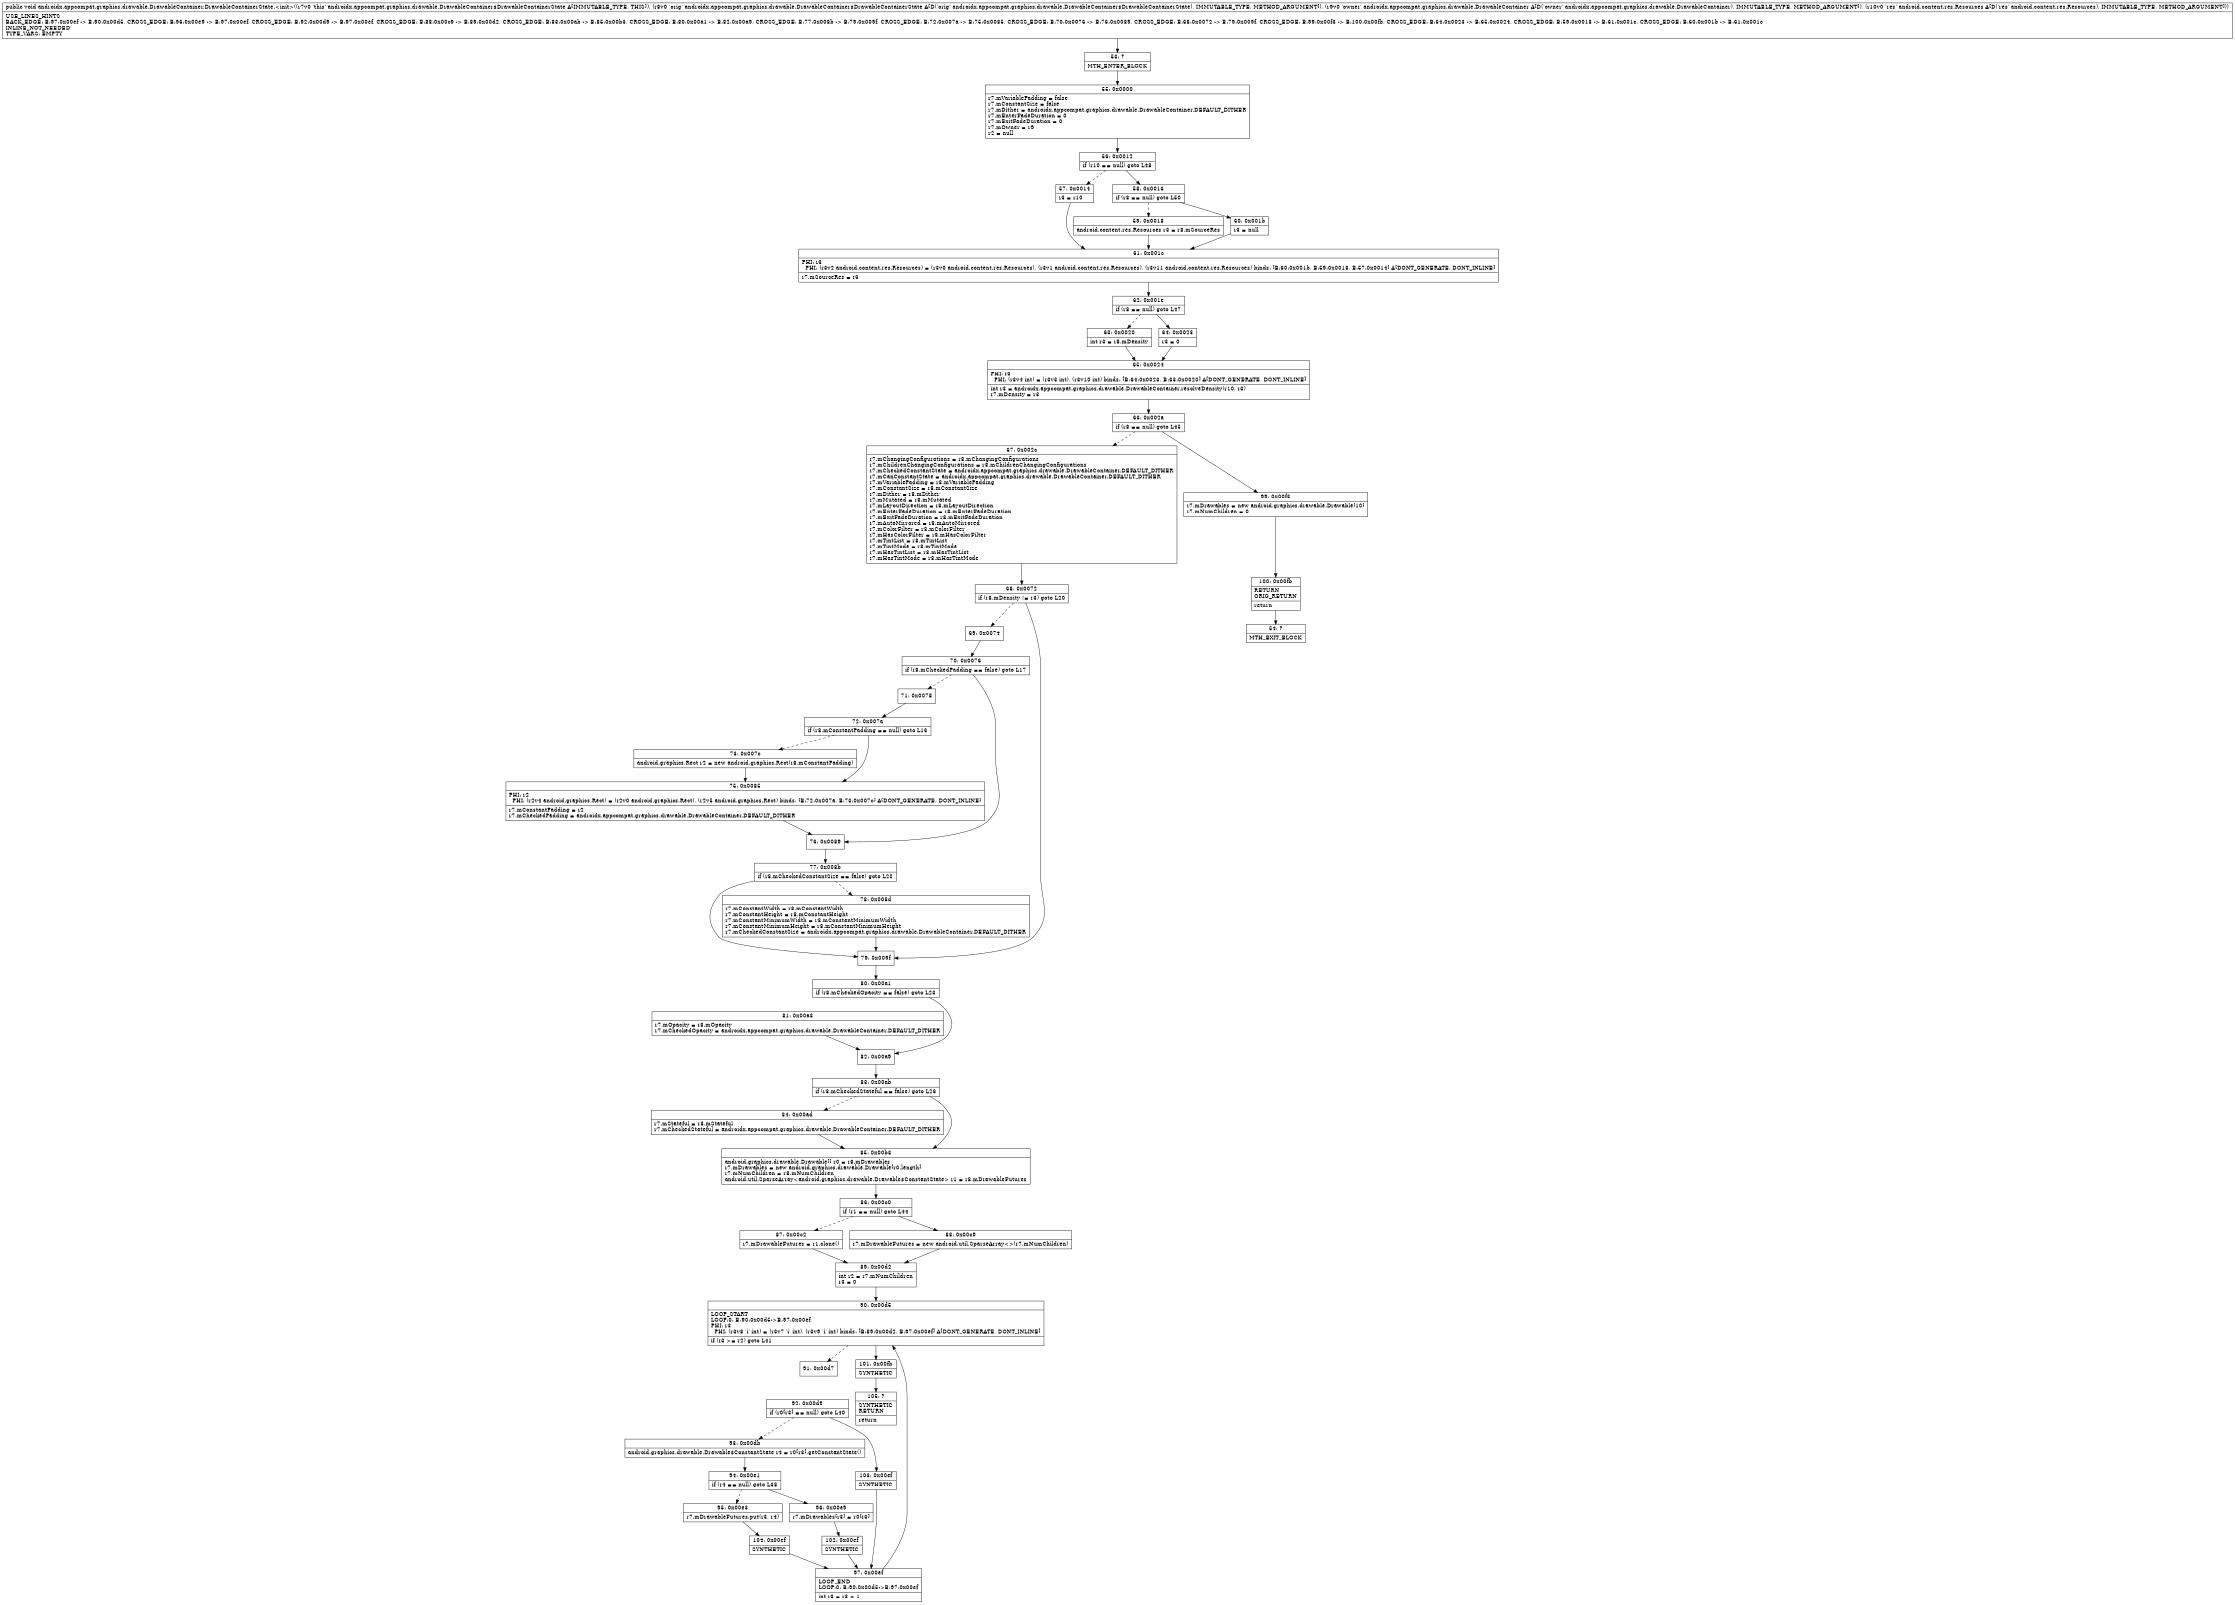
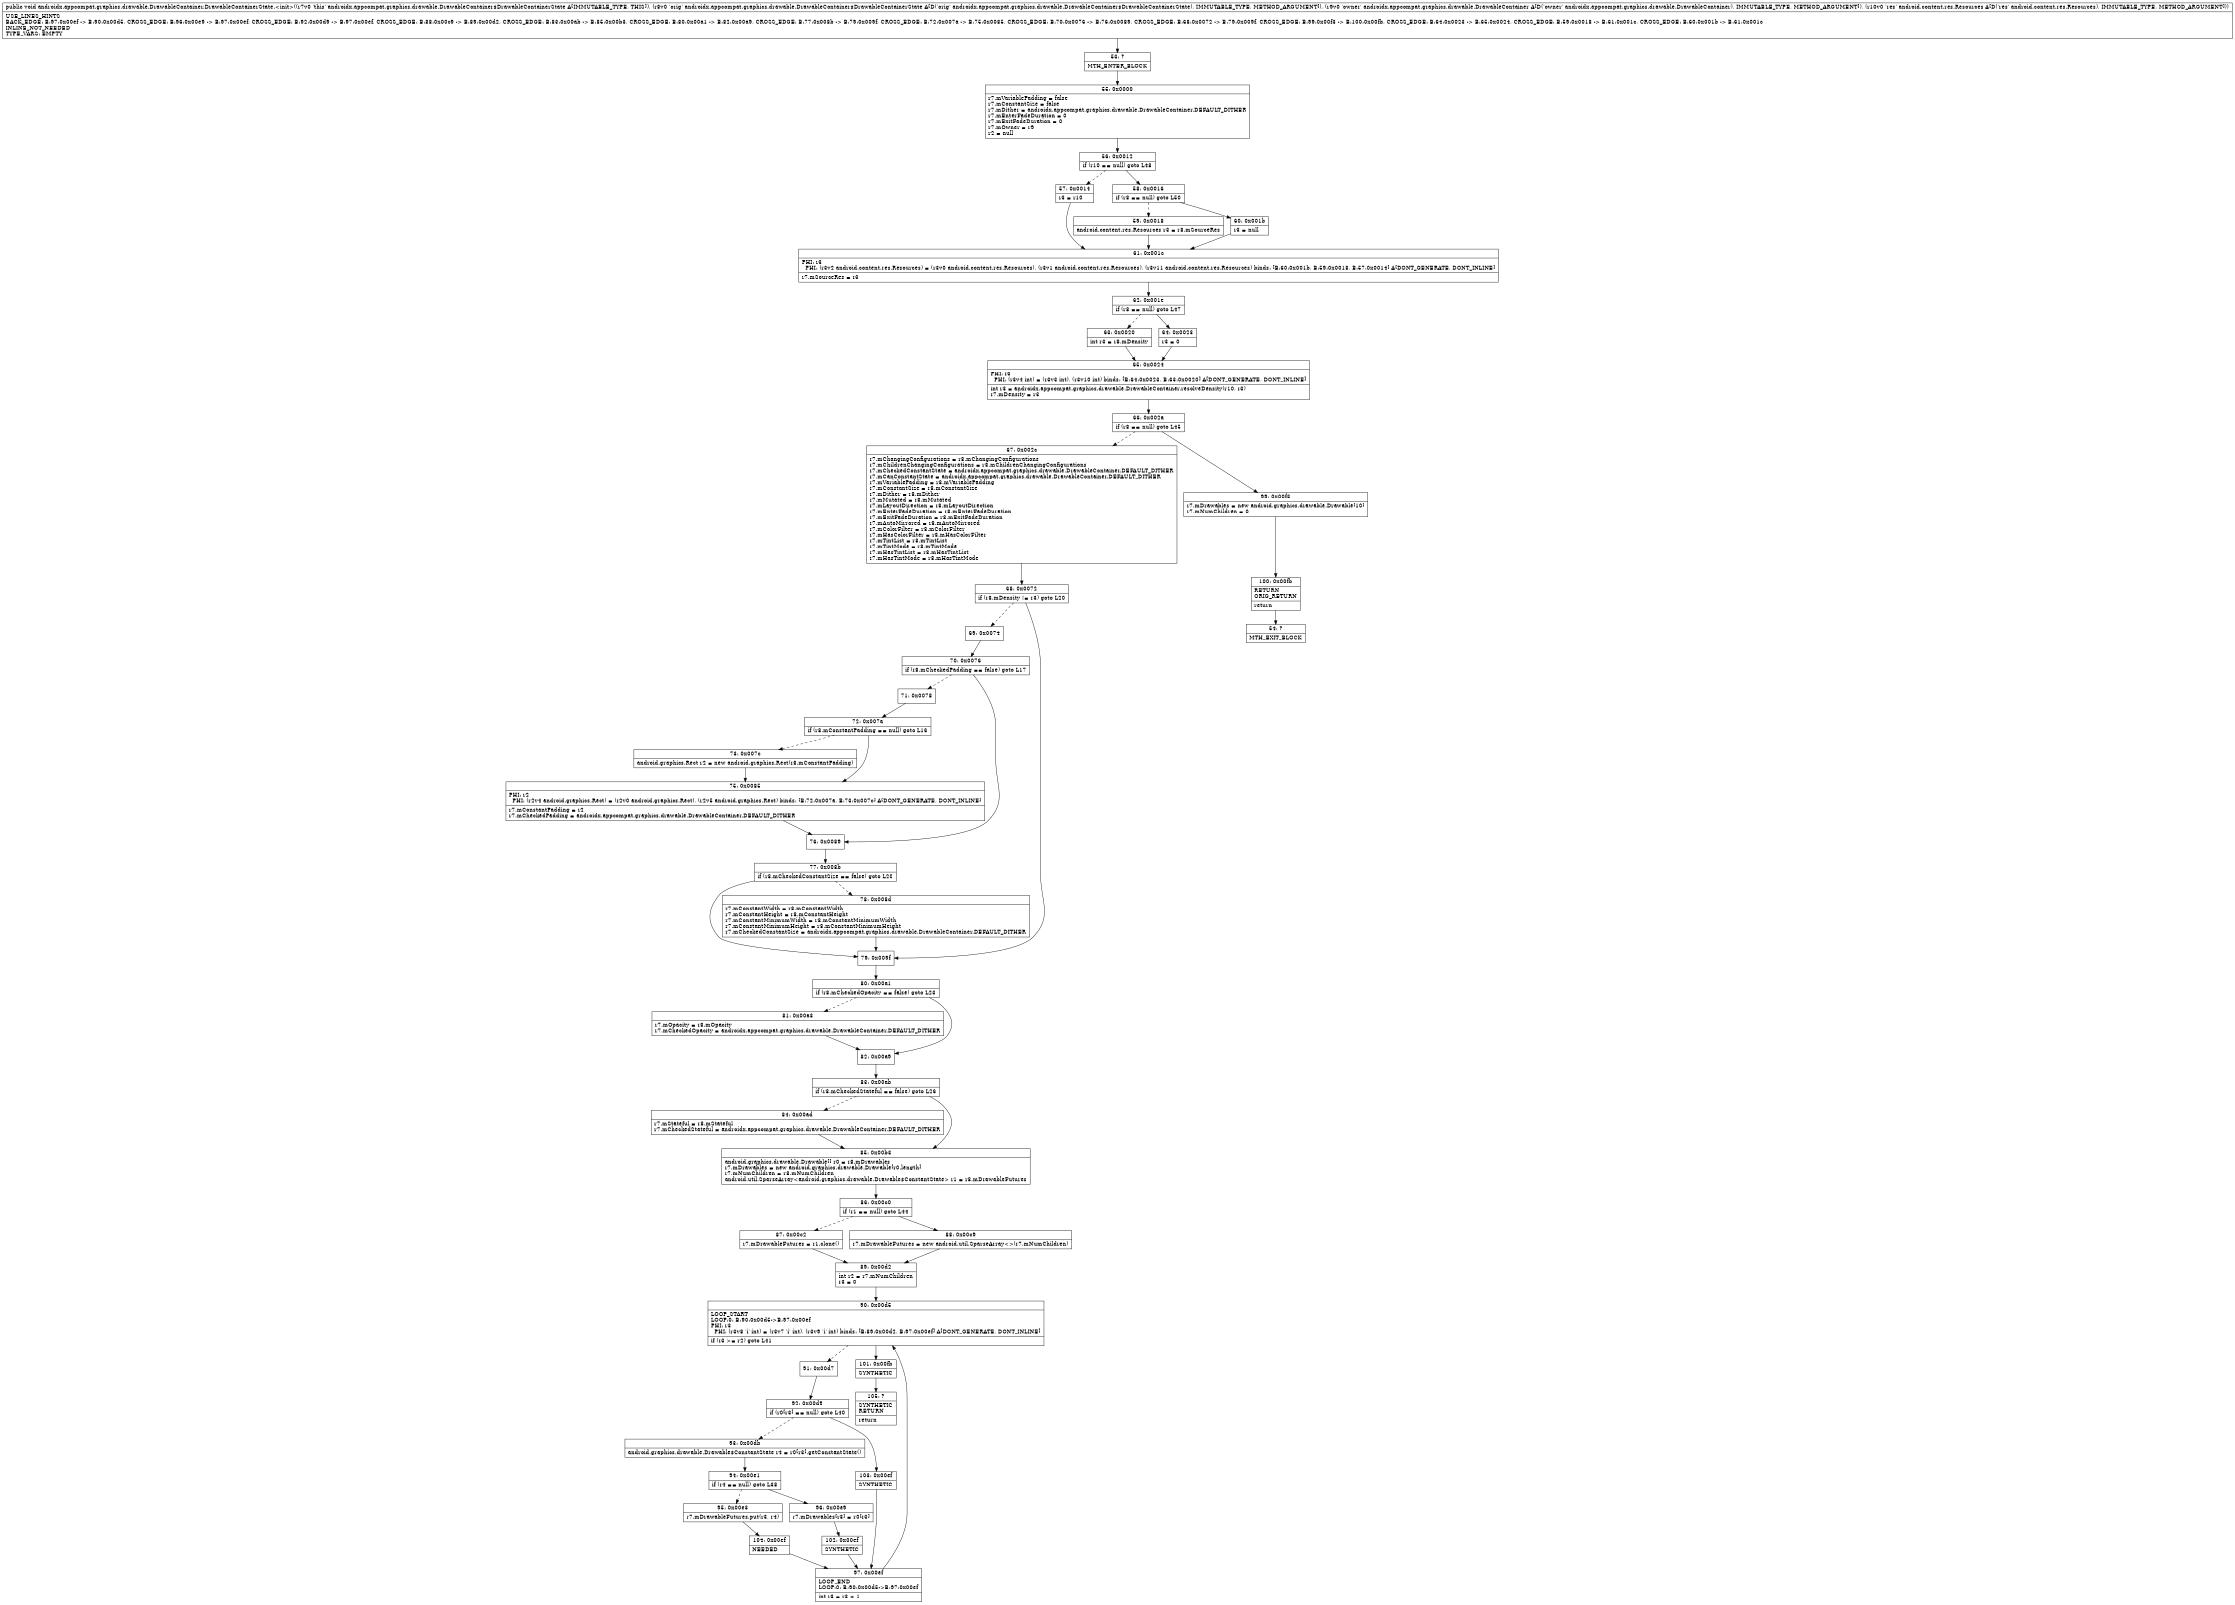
none -> (842, 1004)
none -> (814, 1386)
(769, 1550) -> (765, 1550)
